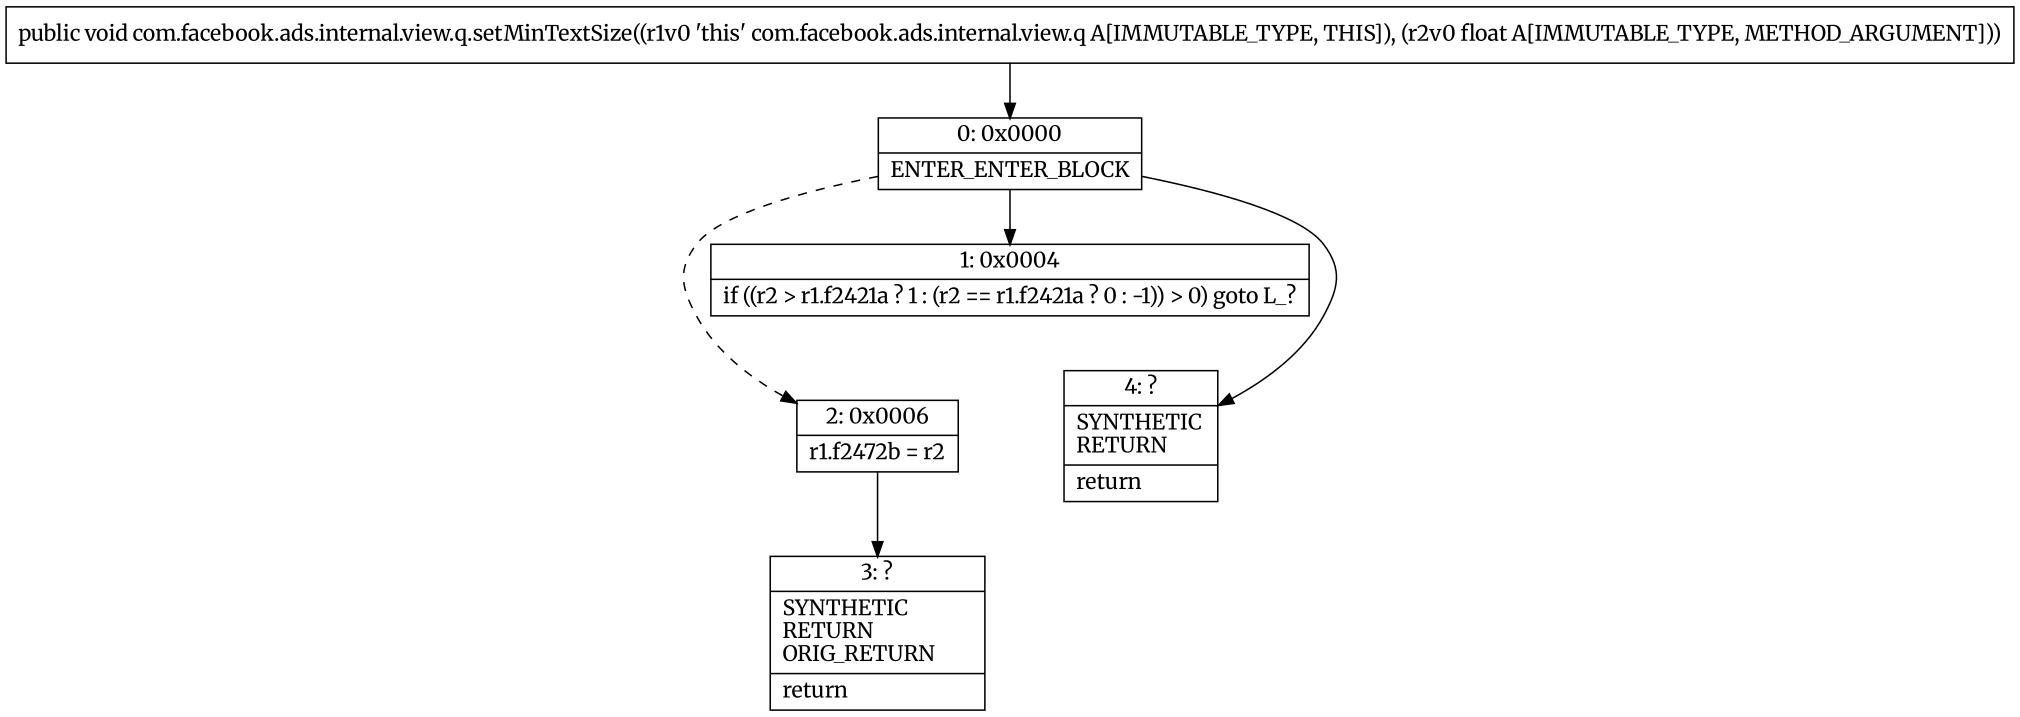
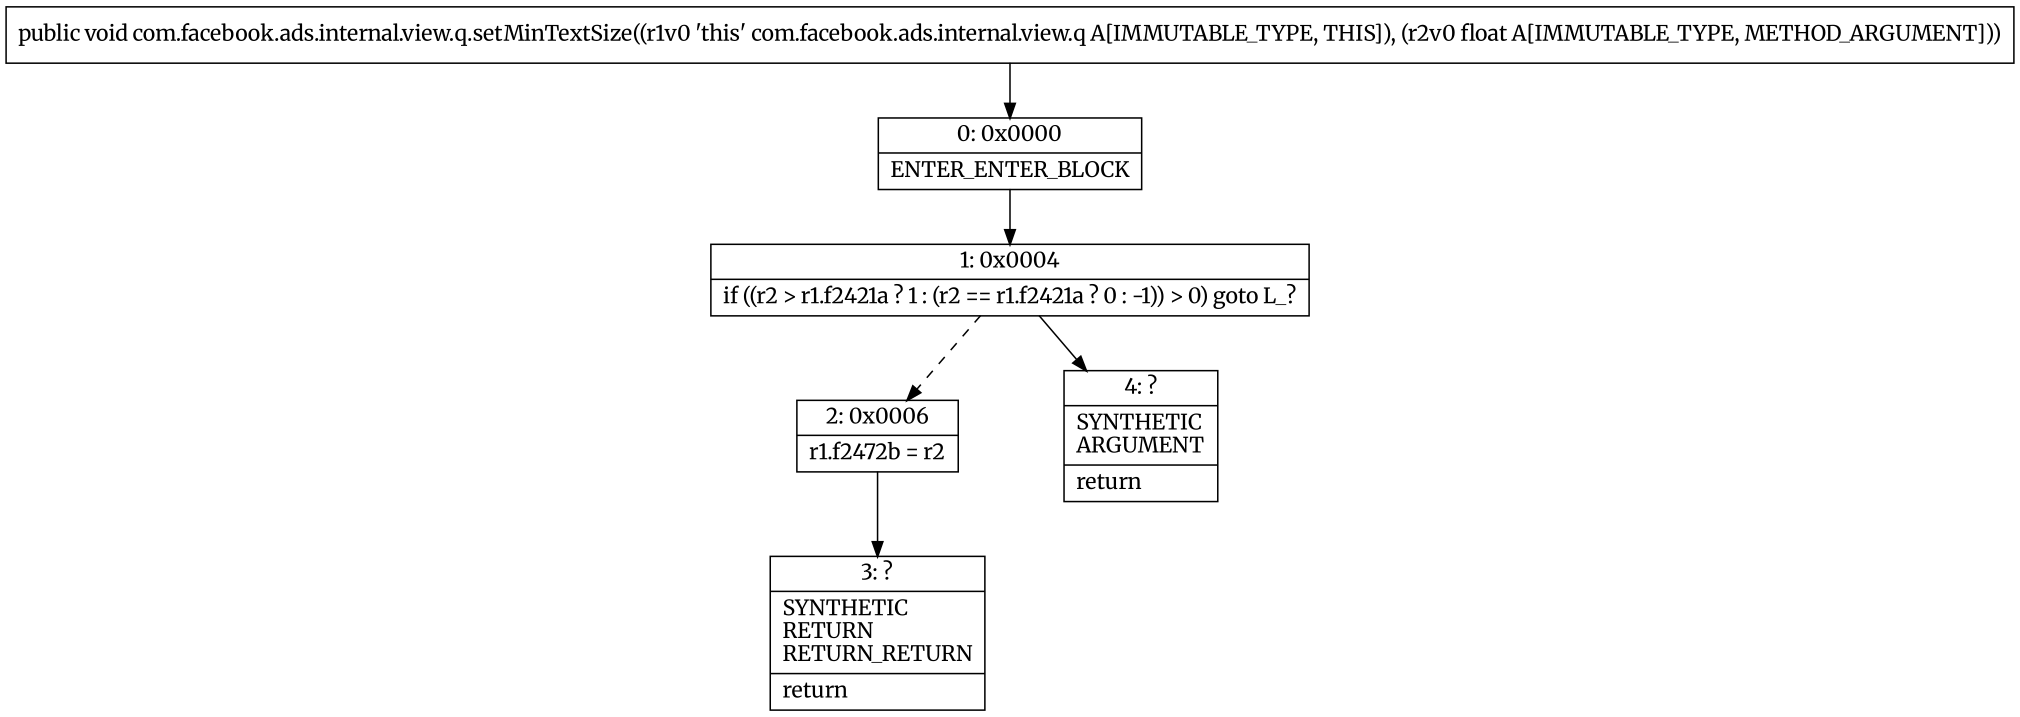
(696, 244) -> (949, 352)
(1325, 247) -> (1058, 338)
(1122, 446) -> (1141, 446)
(859, 655) -> (878, 655)
